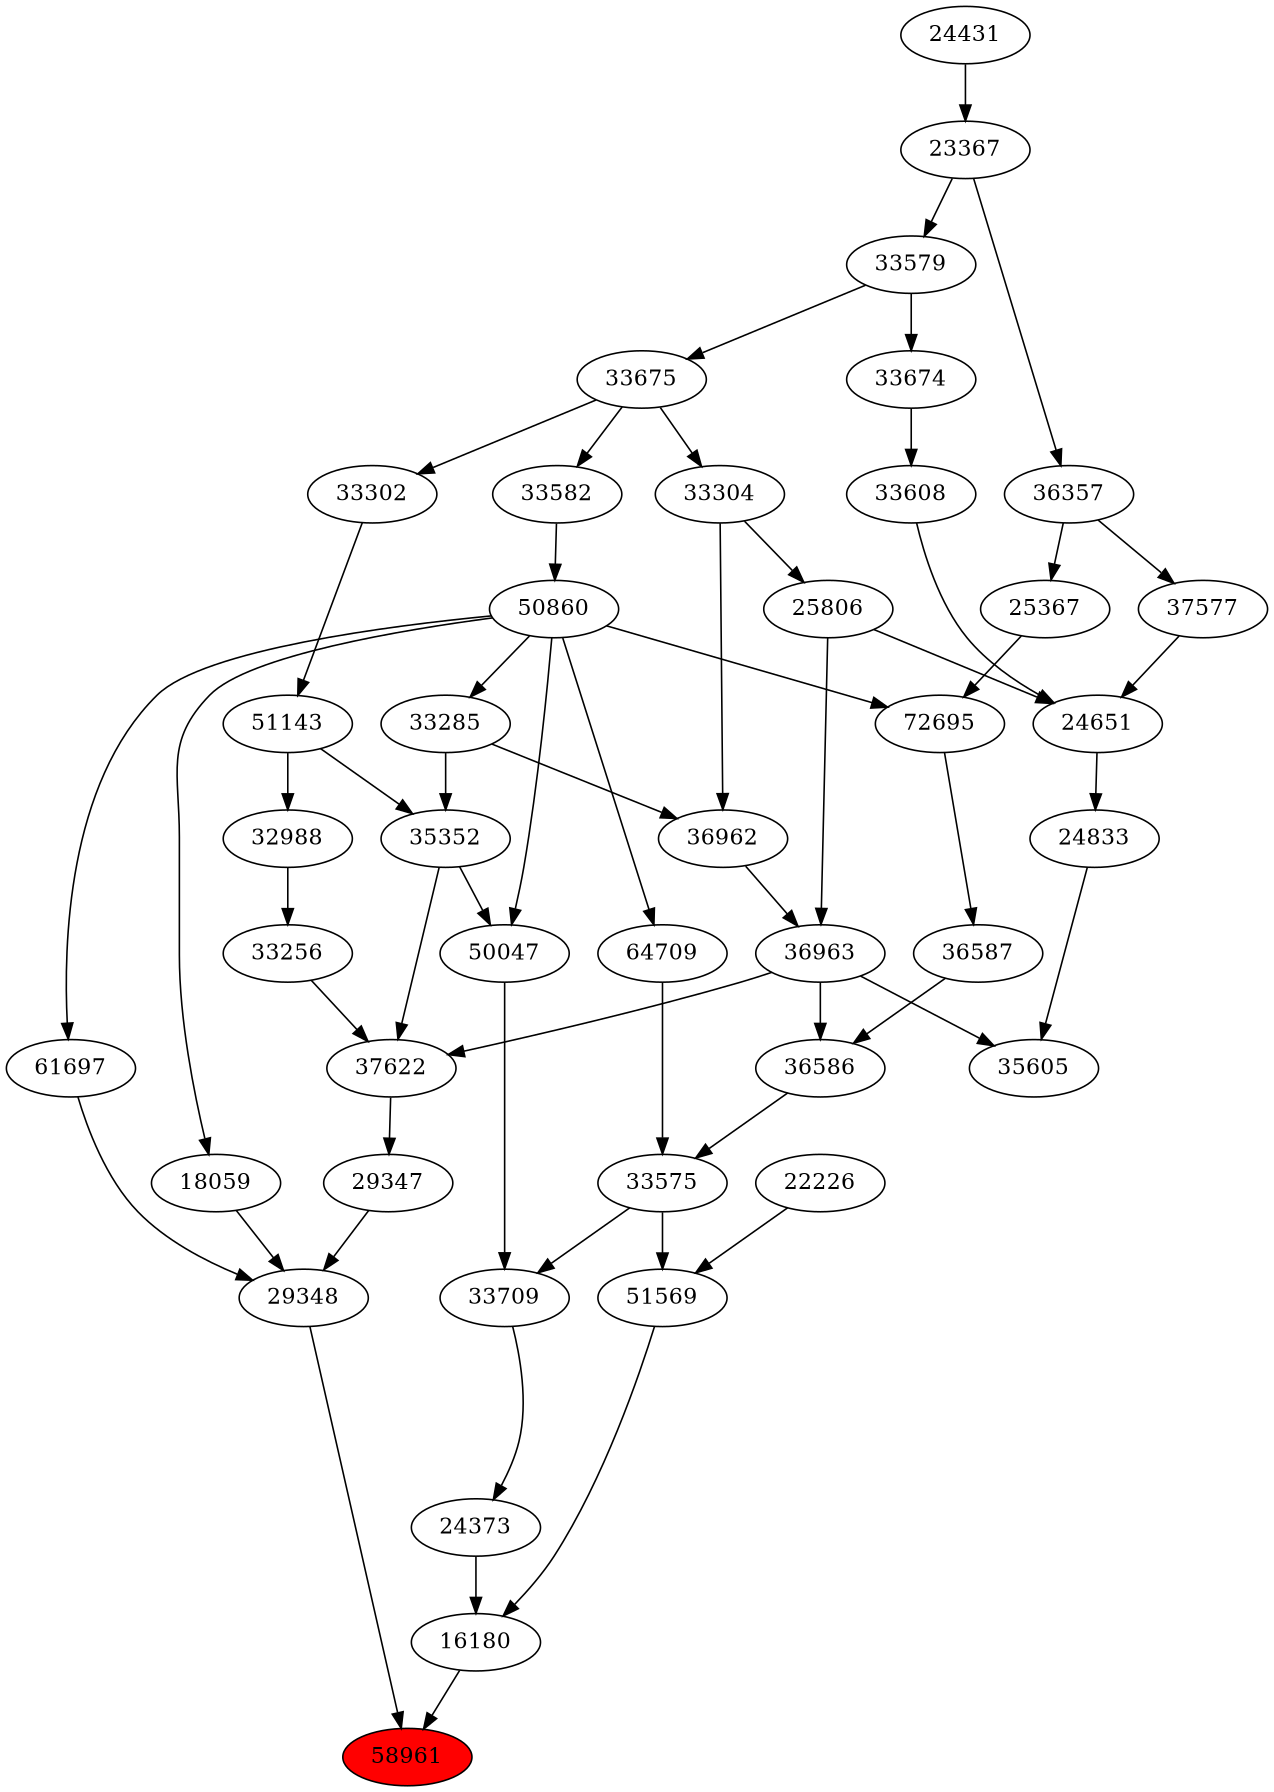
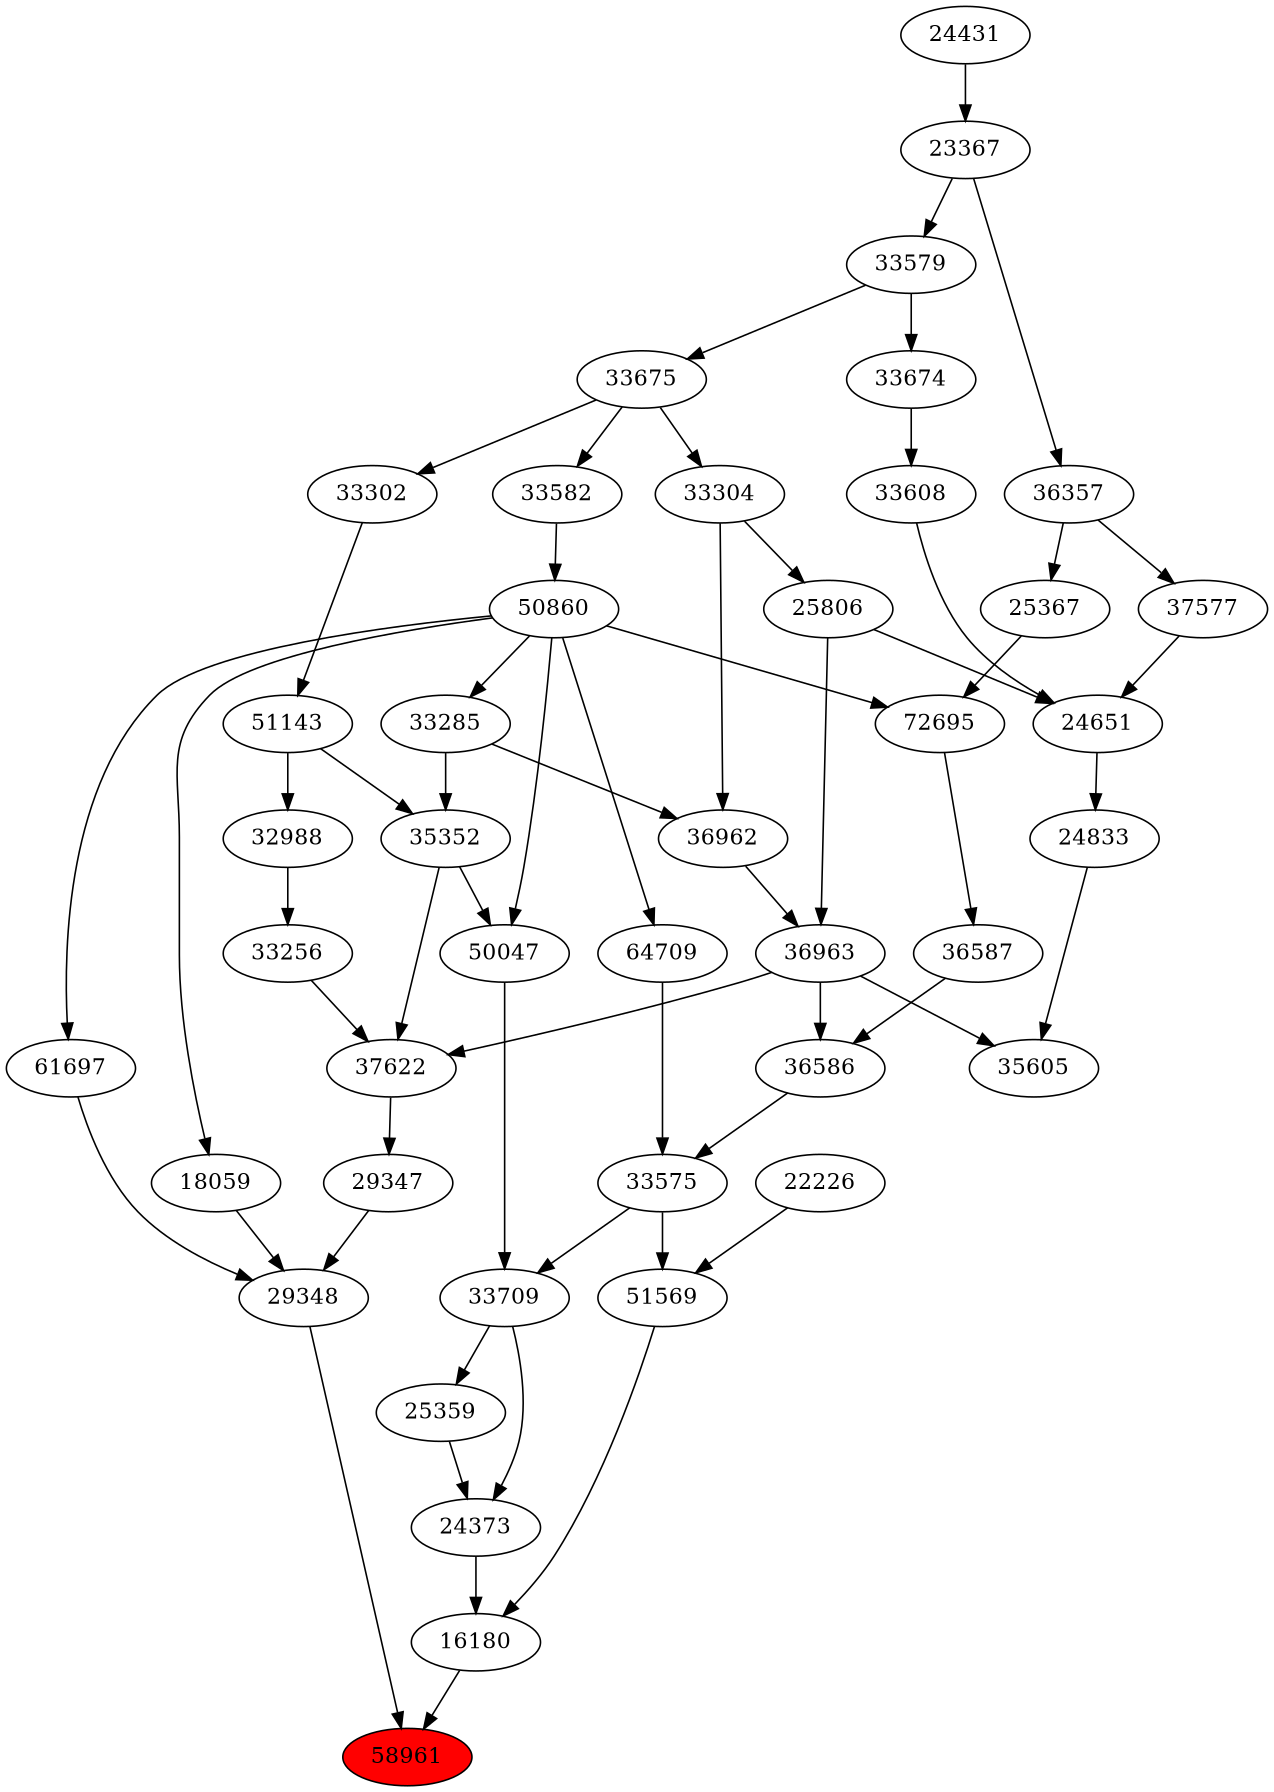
none -> (441, 1413)
